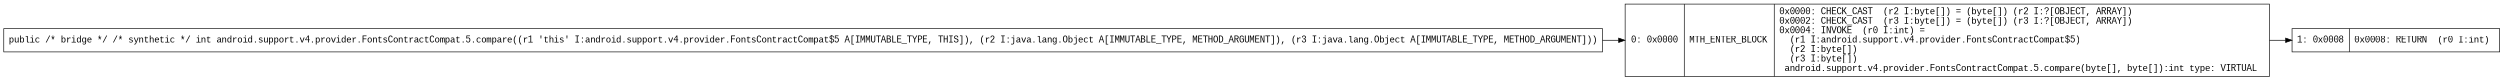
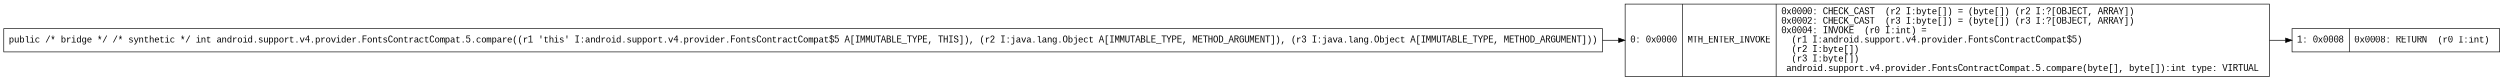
(1728, 40) -> (1729, 40)
